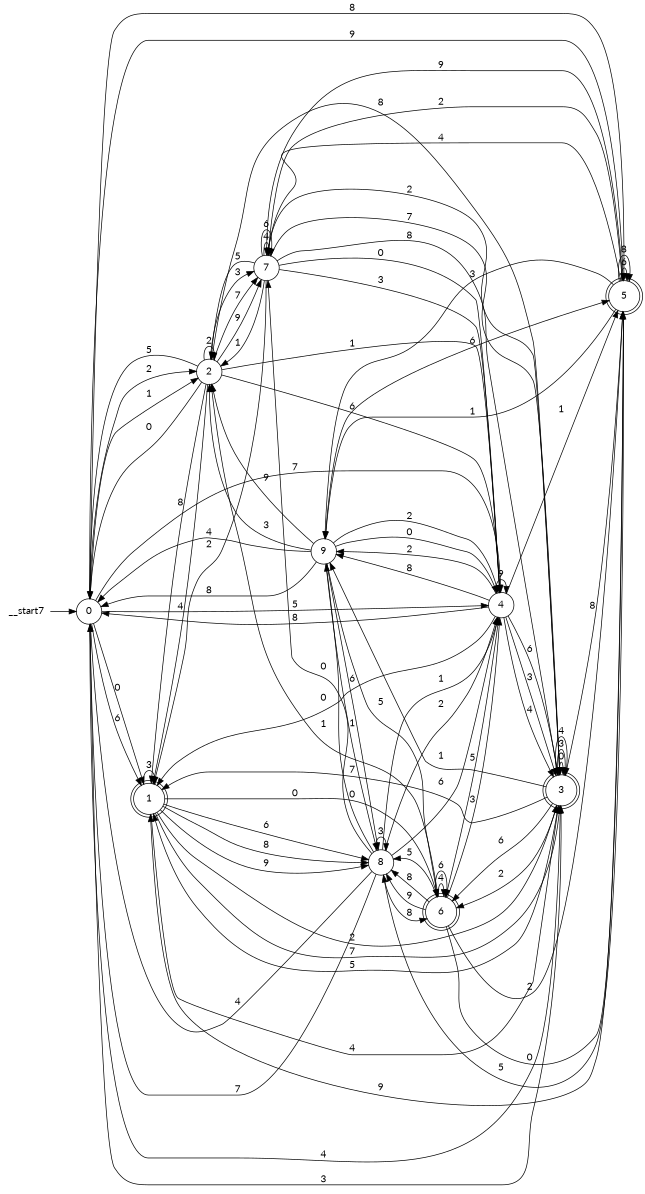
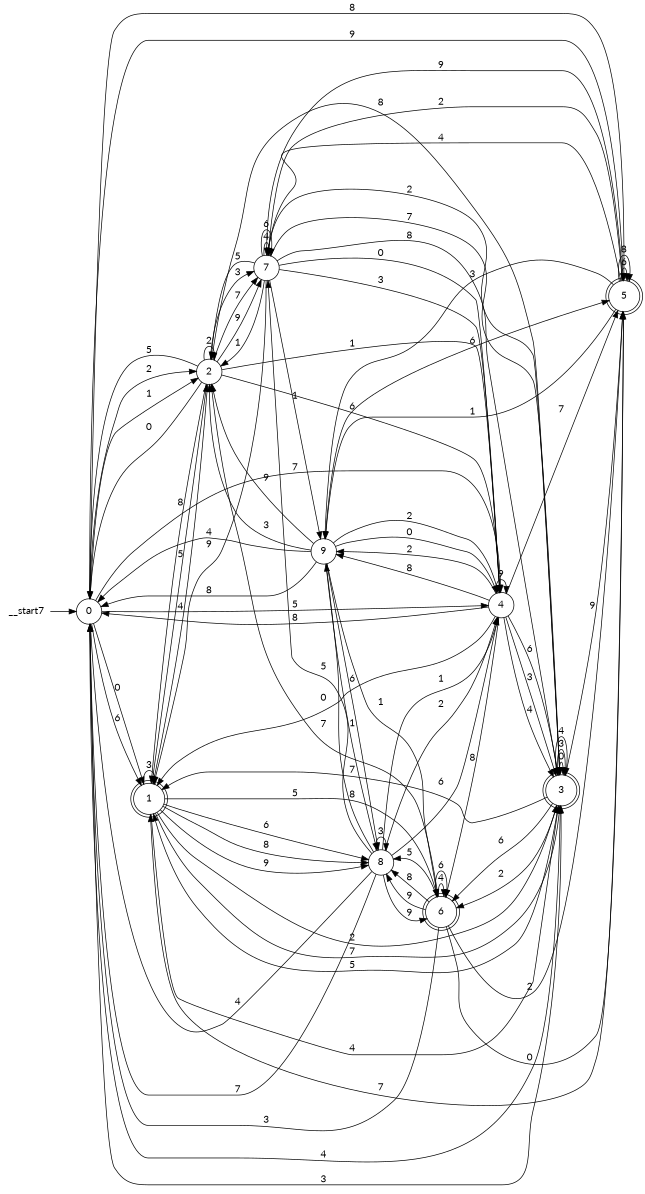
(561, 410) -> (561, 410)
(209, 545) -> (209, 545)
none -> (179, 587)
(593, 606) -> (593, 606)
(324, 667) -> (324, 667)
(381, 702) -> (381, 702)
(324, 724) -> (324, 724)
(409, 729) -> (294, 406)
(473, 758) -> (473, 758)
(484, 763) -> (129, 1098)
(295, 794) -> (295, 794)
(352, 795) -> (352, 795)
(410, 913) -> (410, 913)
(582, 1067) -> none
(381, 1088) -> (381, 1088)
